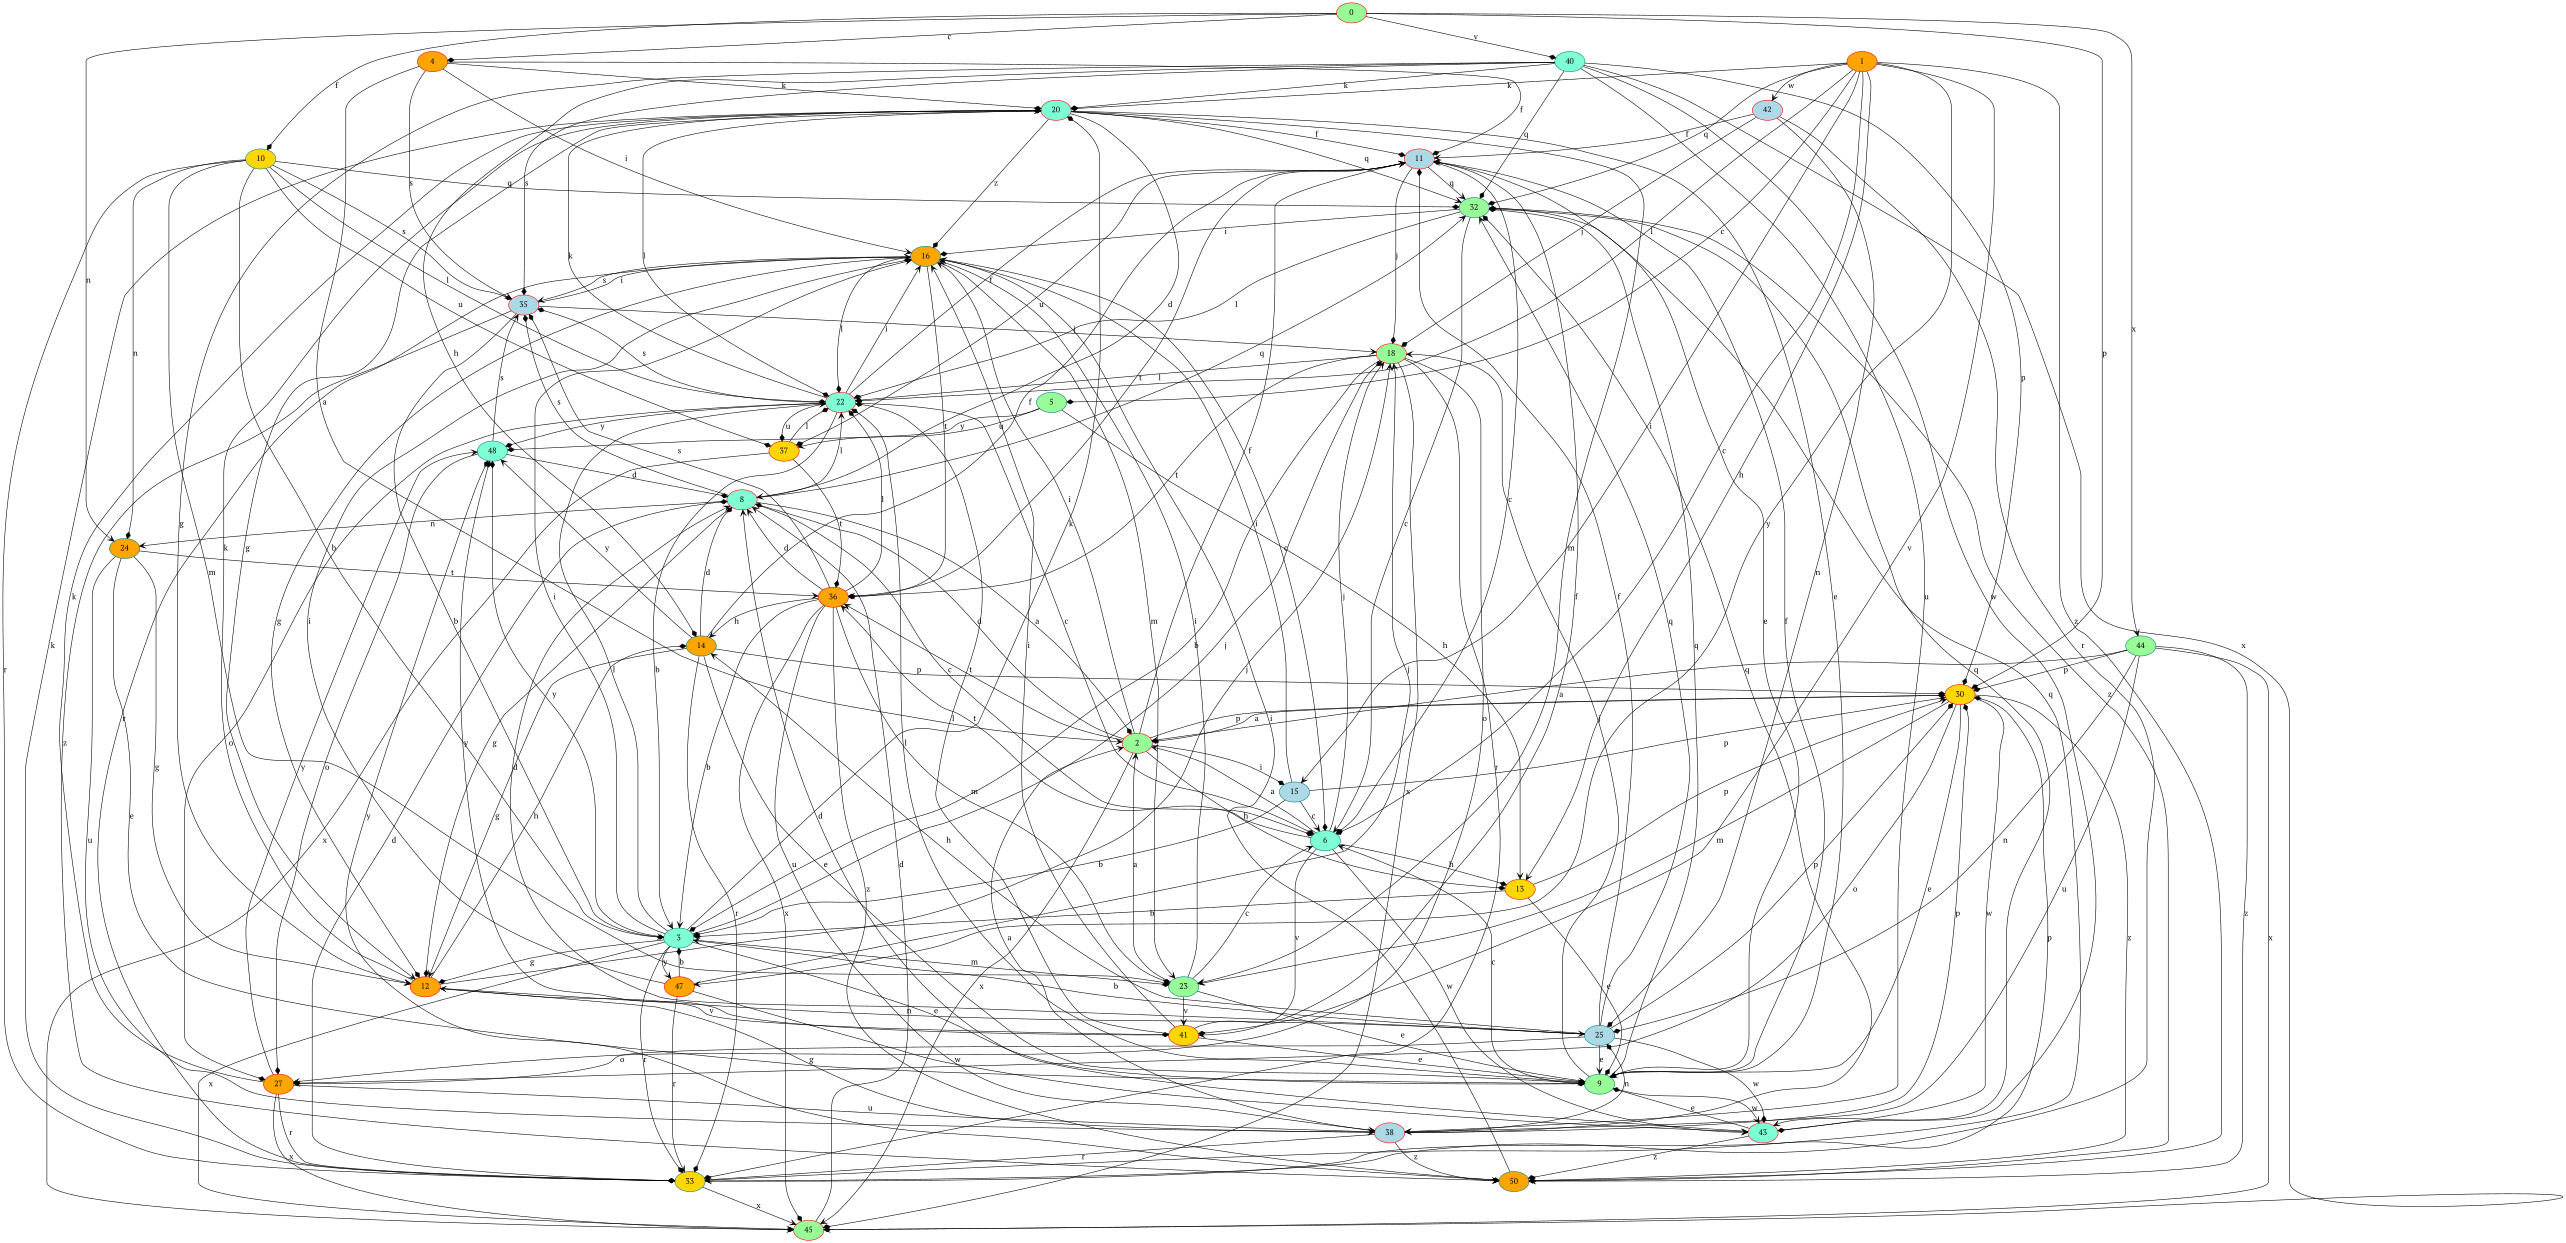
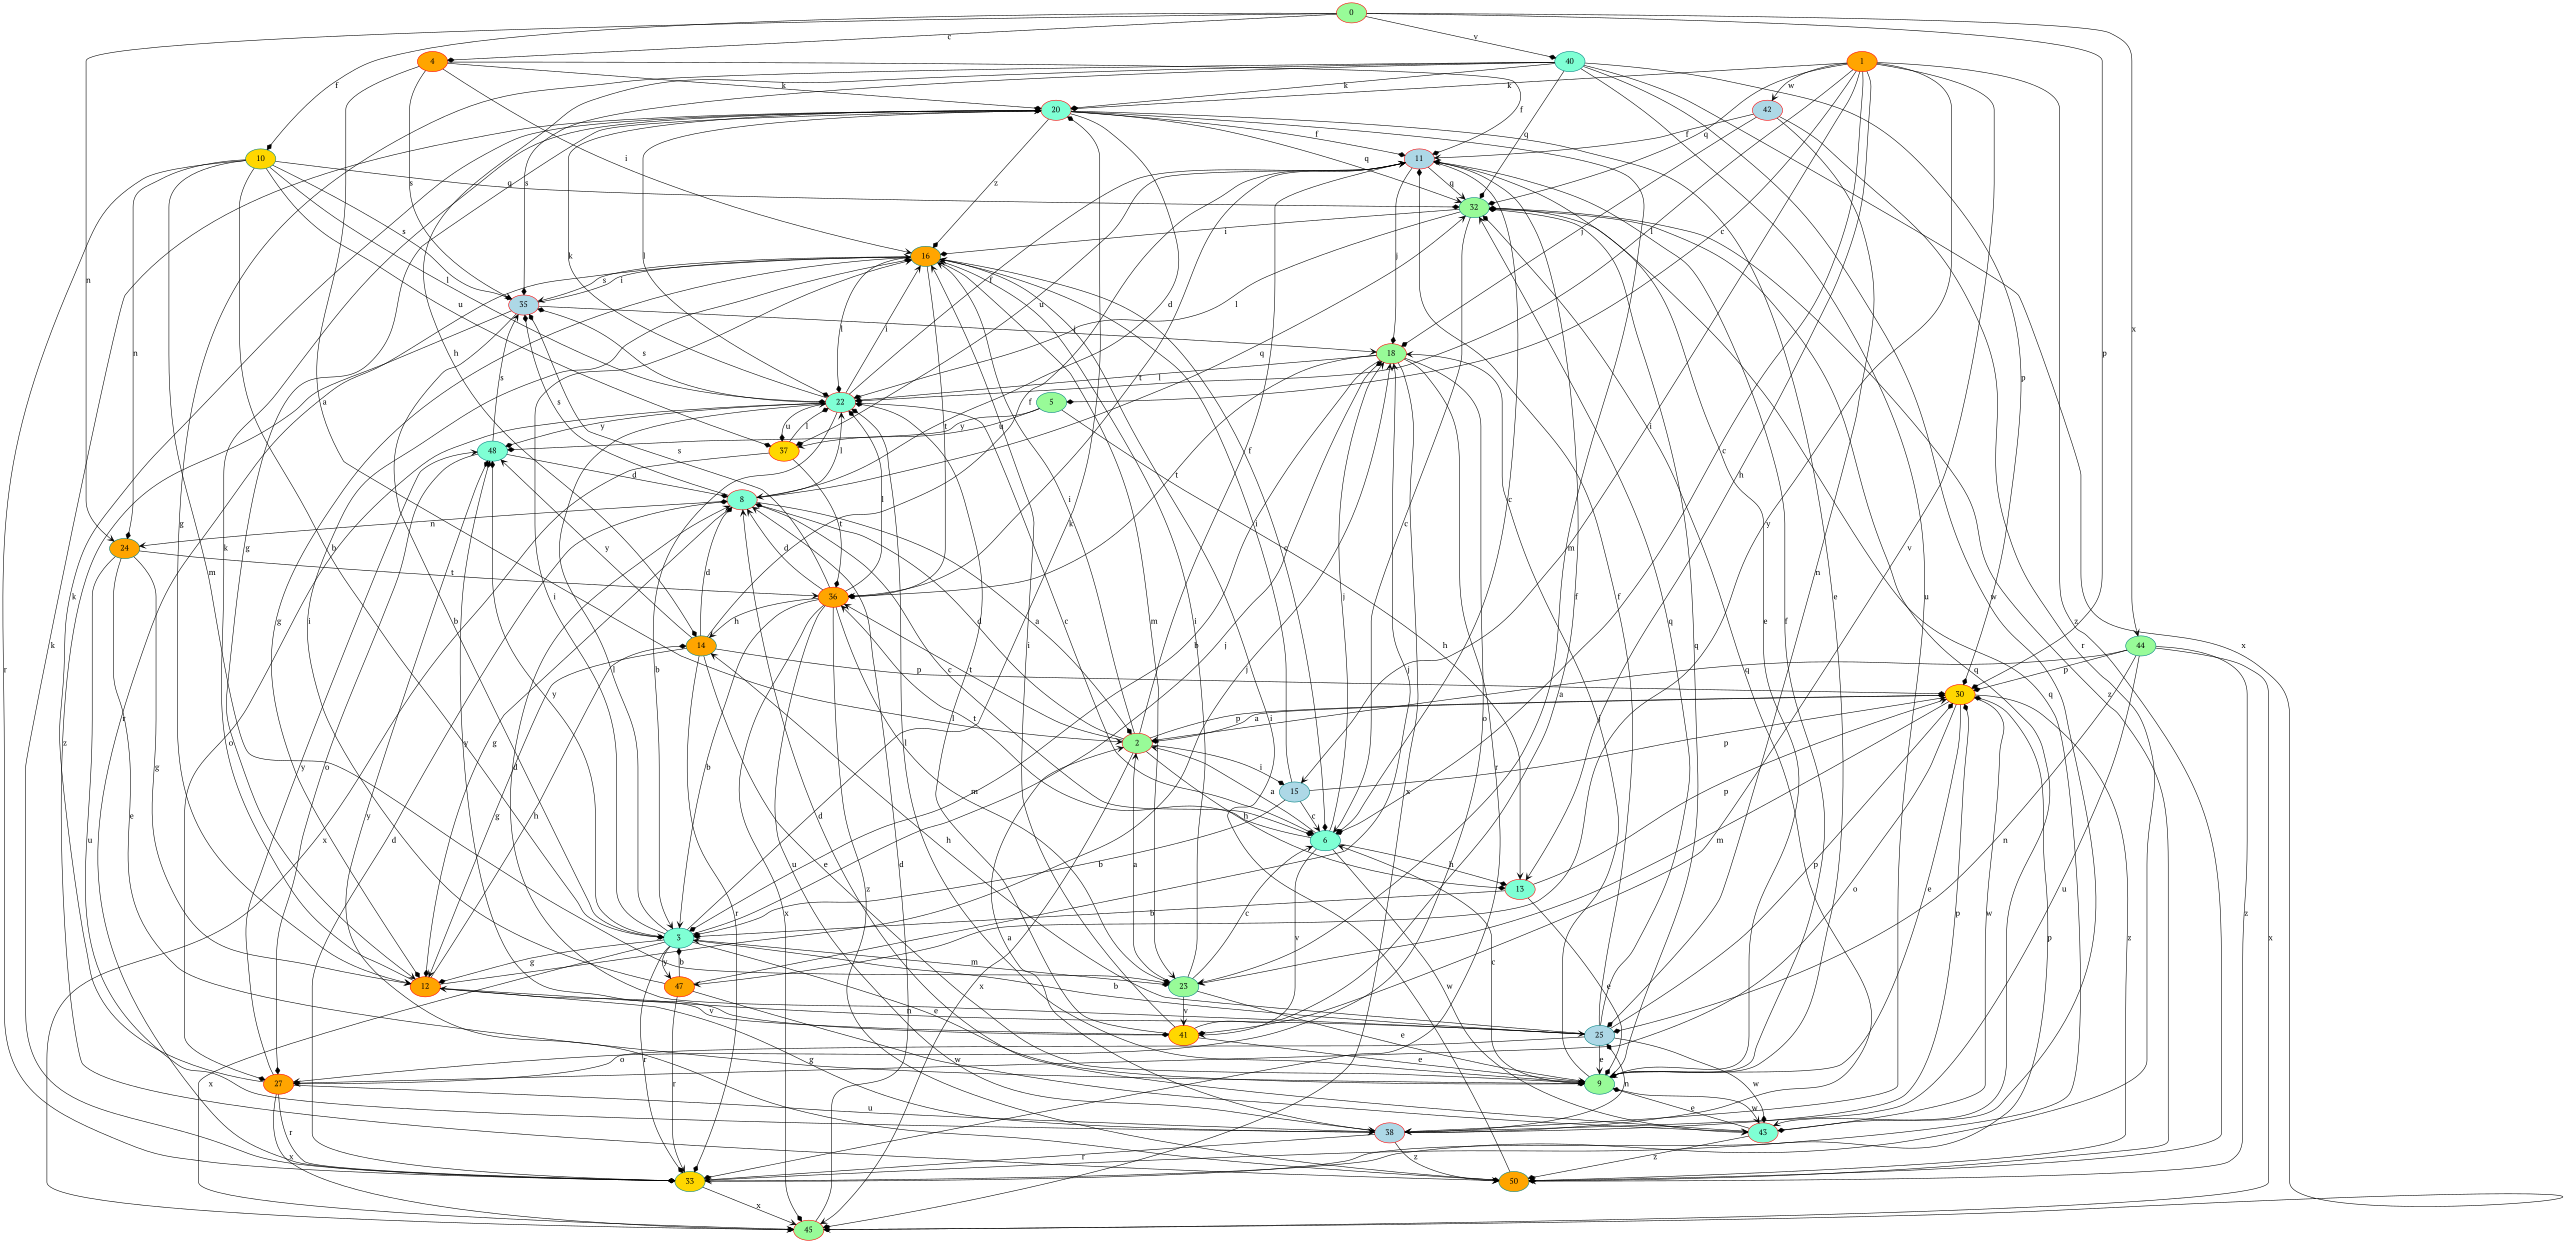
(1520, 889) -> (1520, 889)
